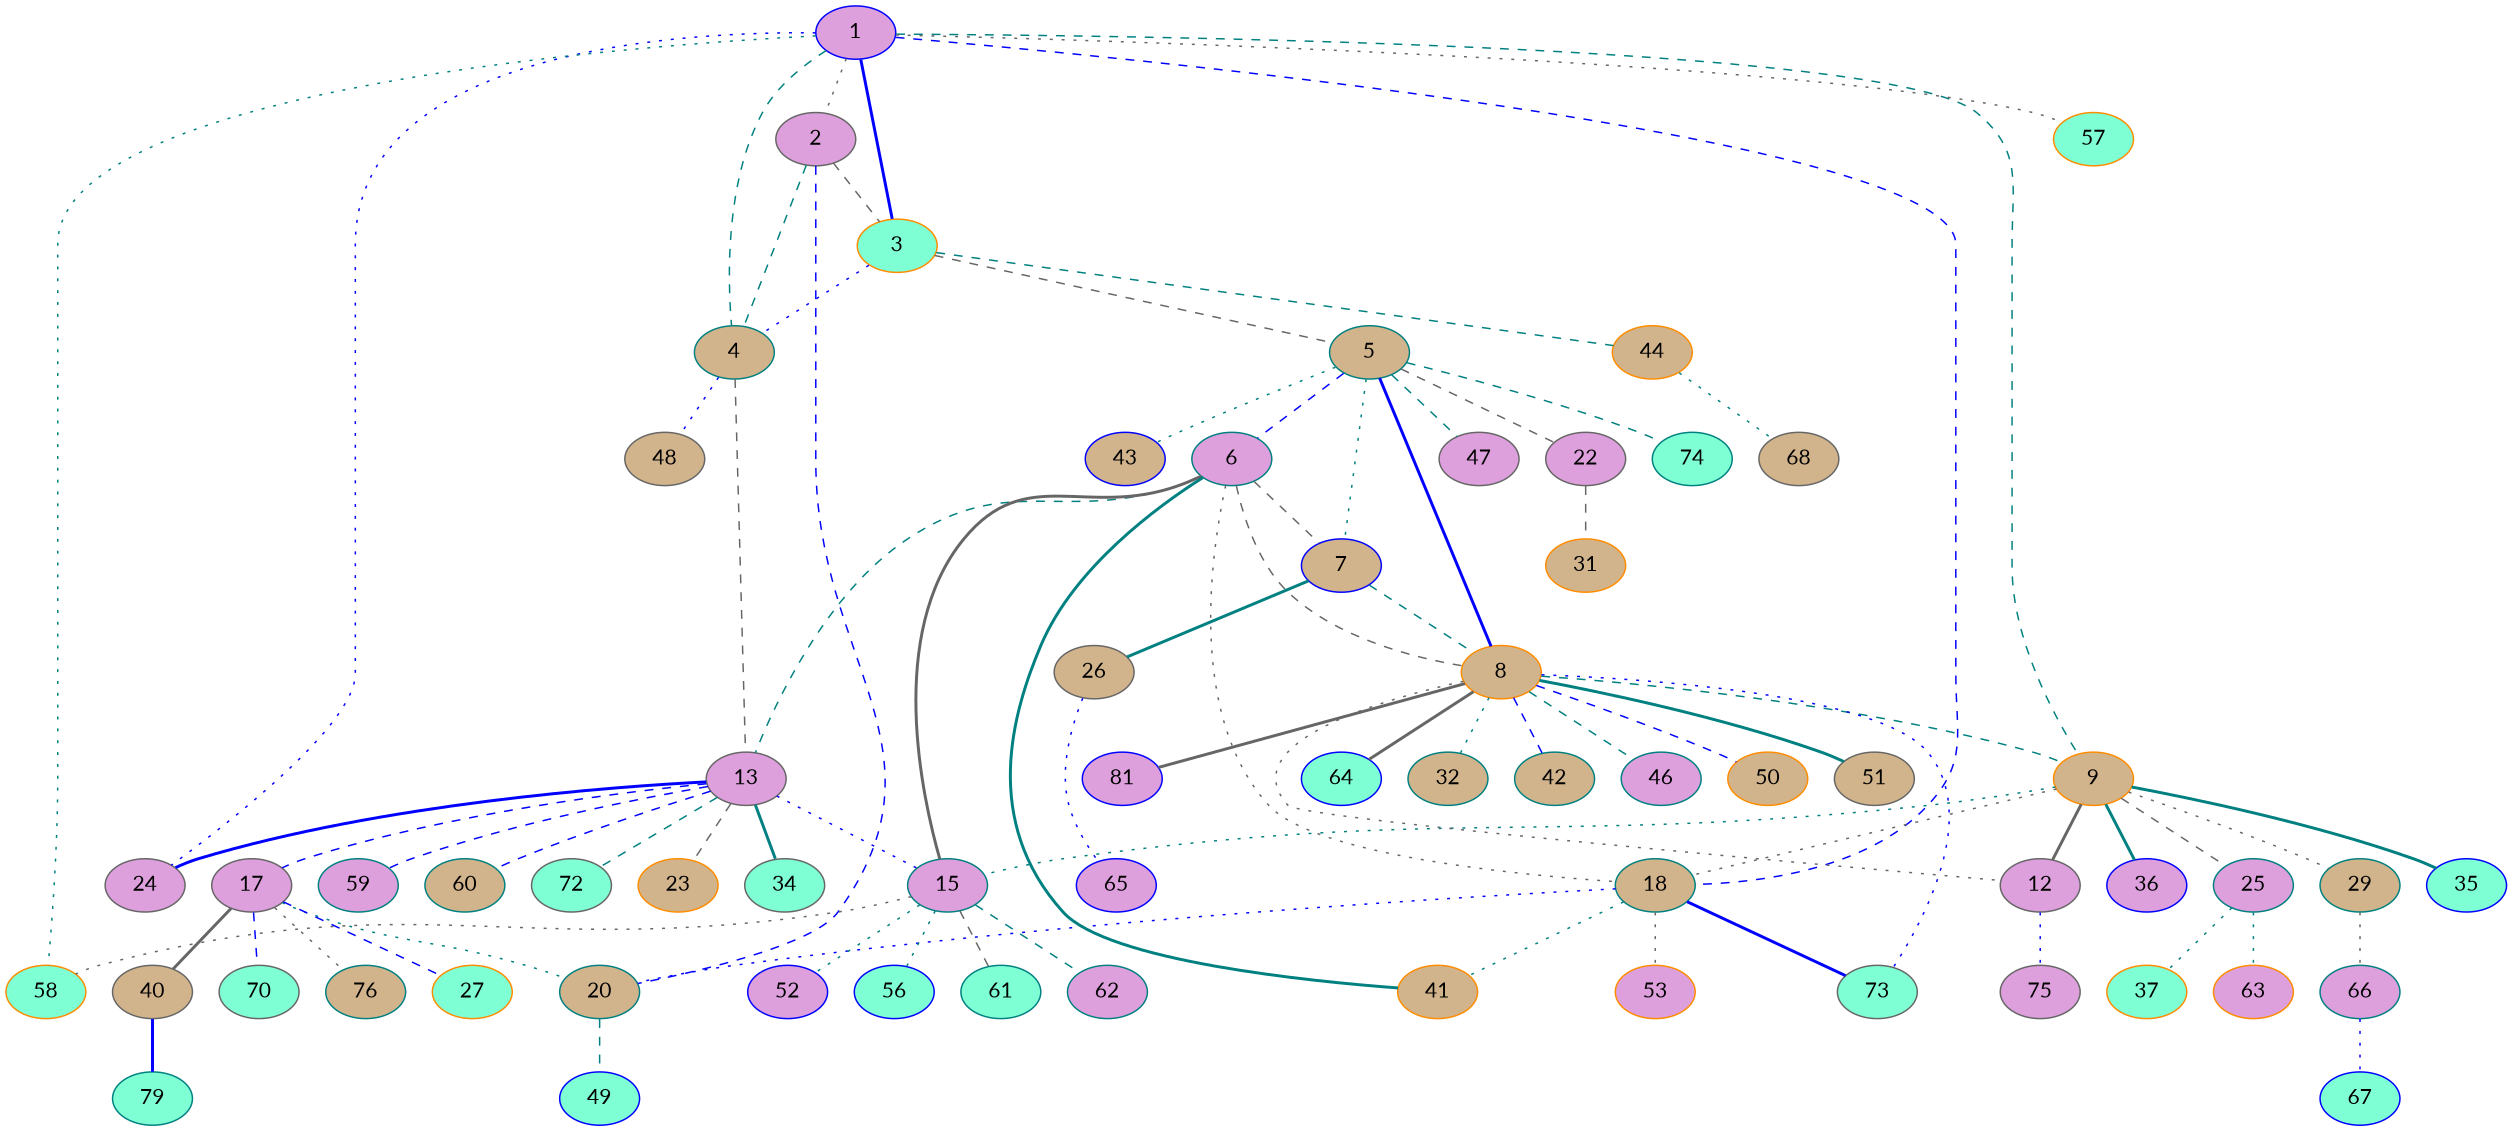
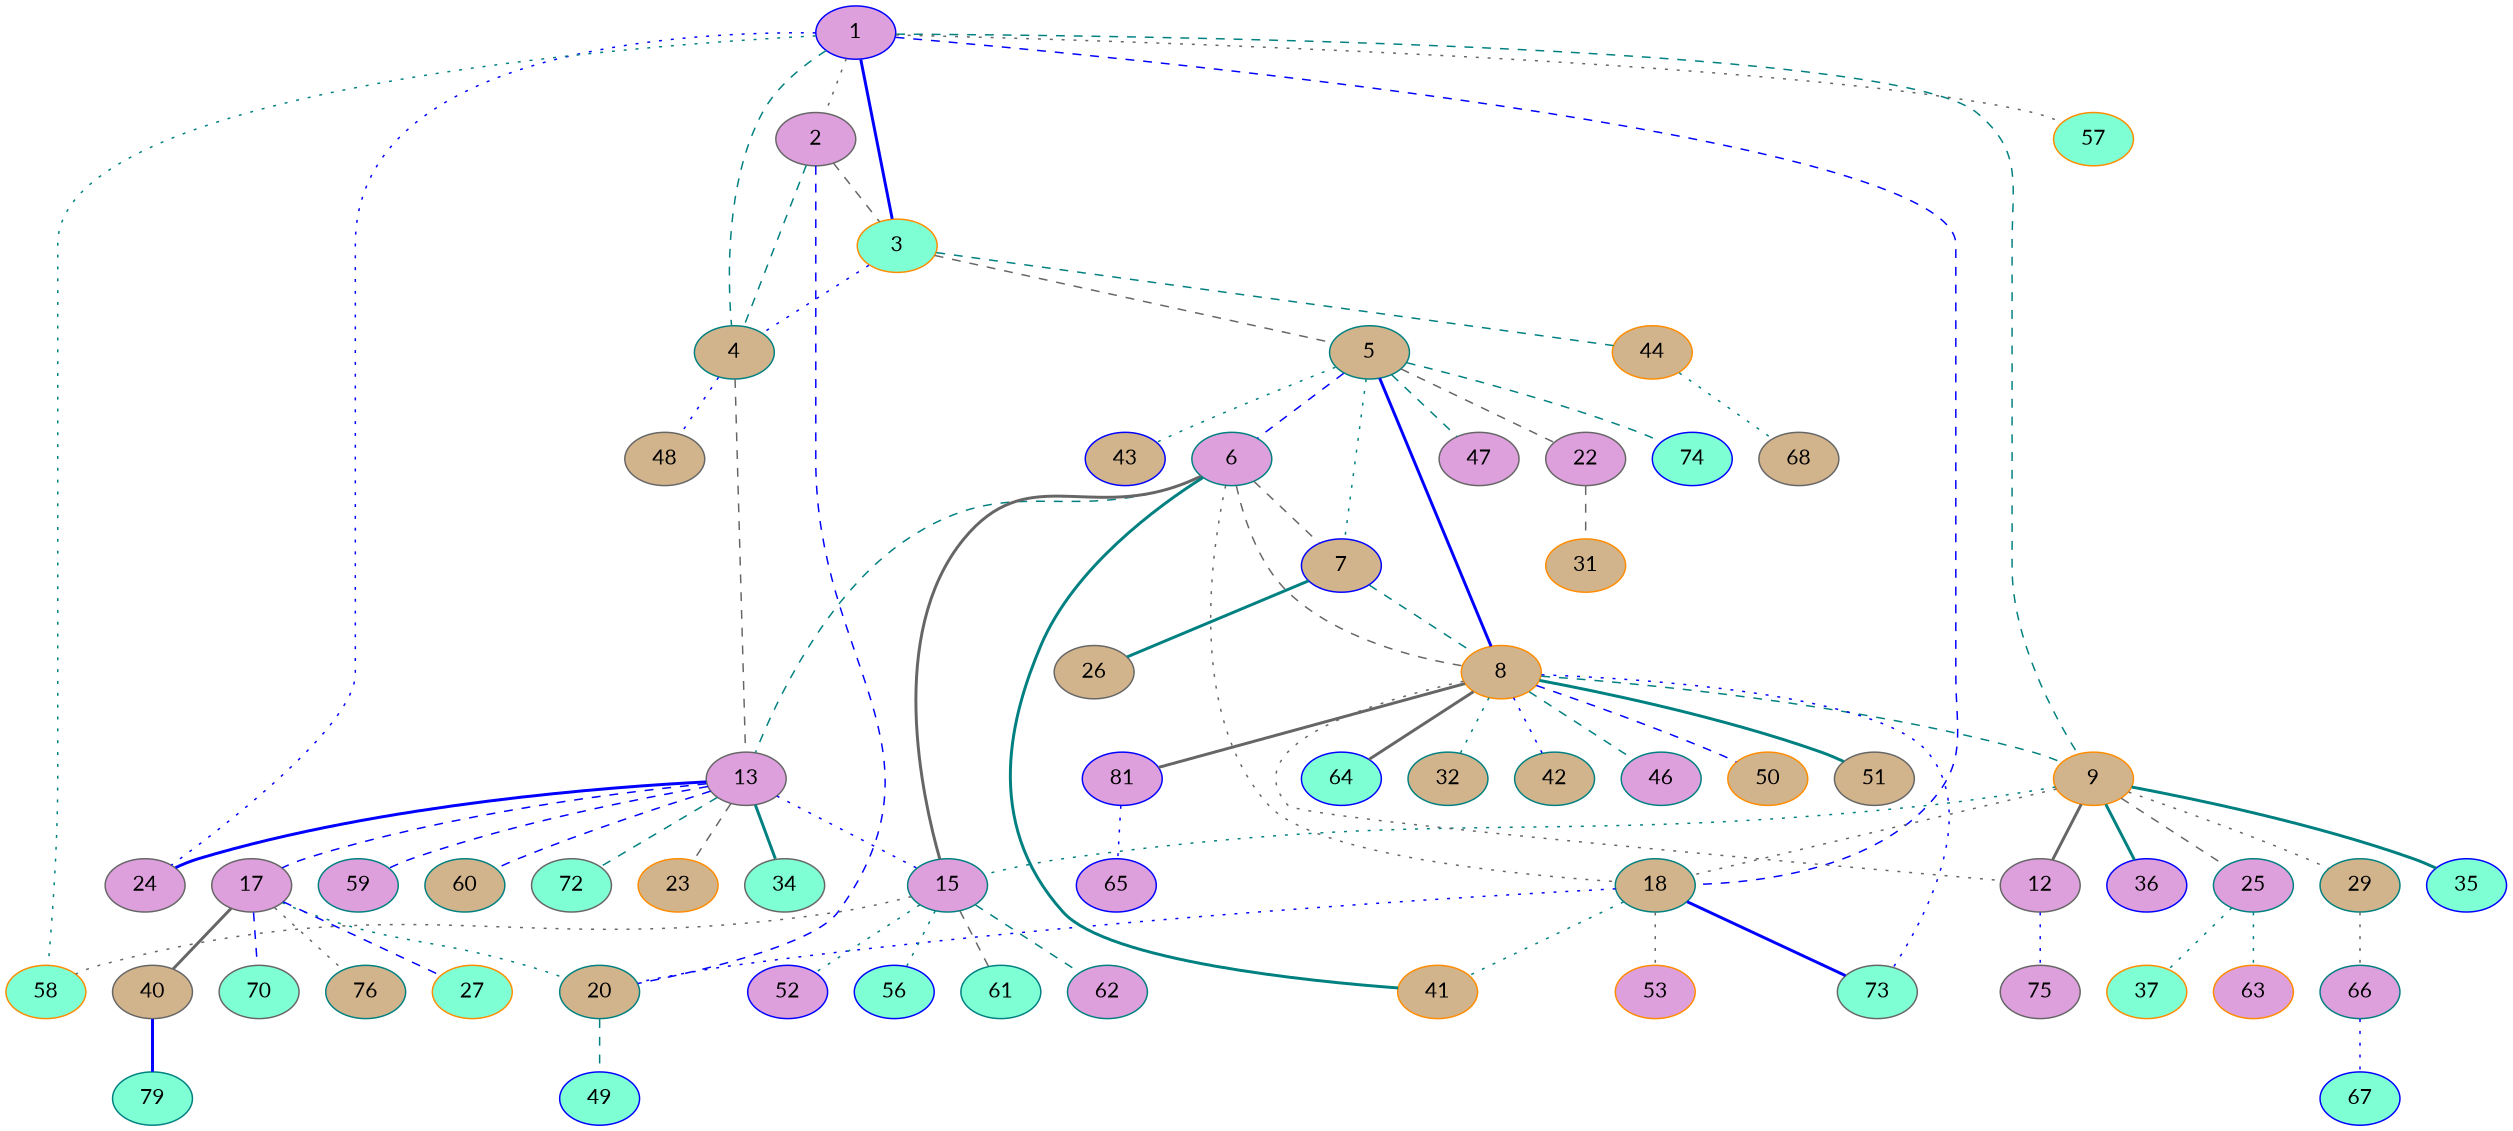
(1692, 459) -> (1692, 459)
(1528, 726) -> (1528, 726)
(1066, 783) -> (1119, 832)
